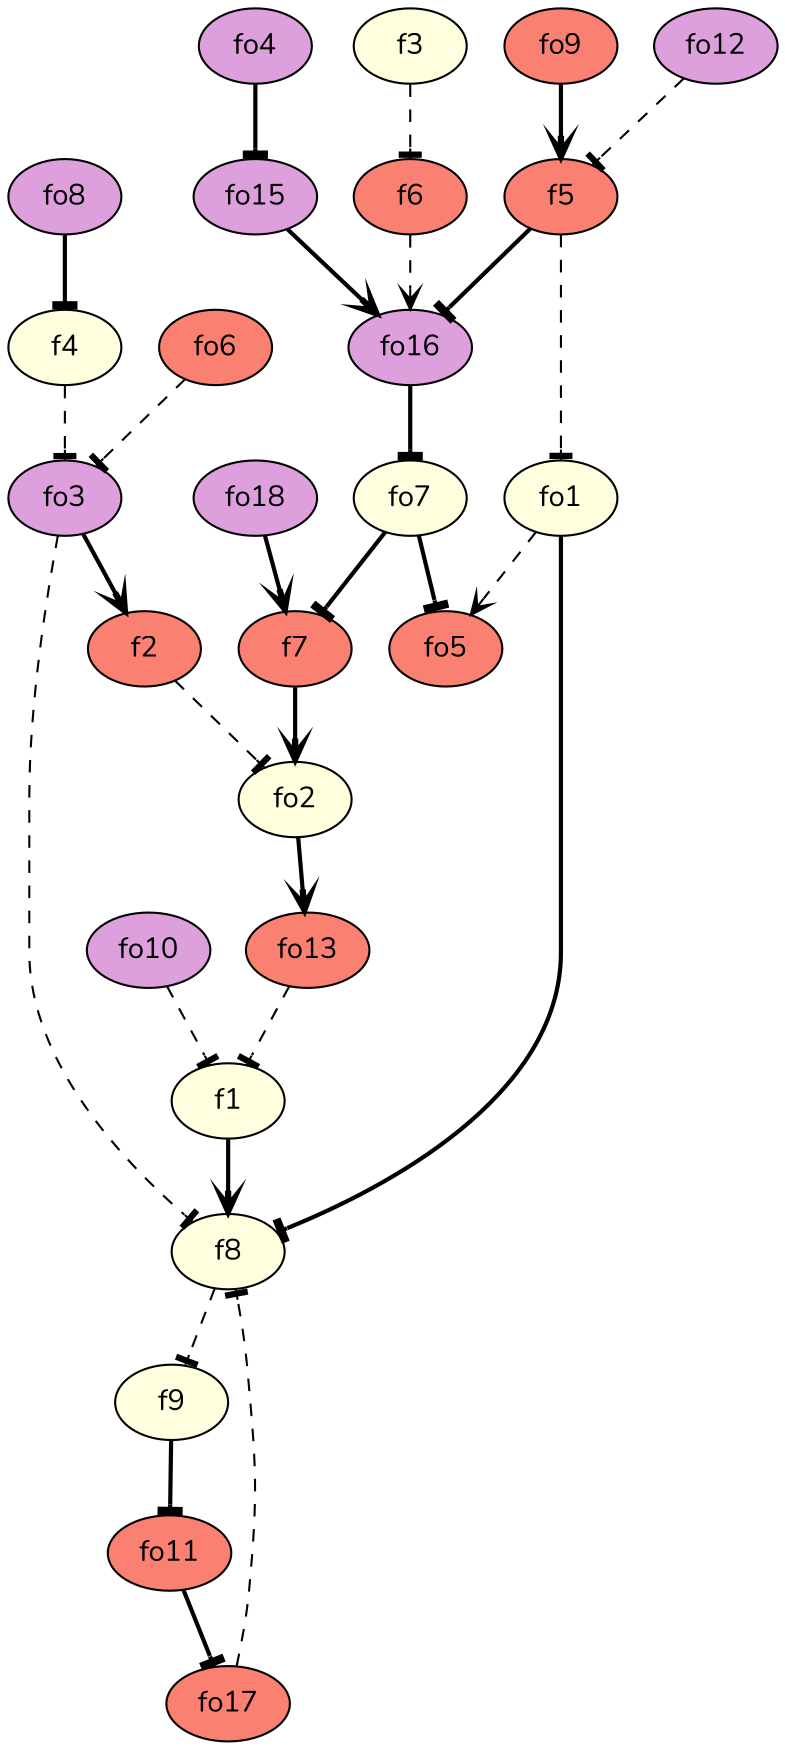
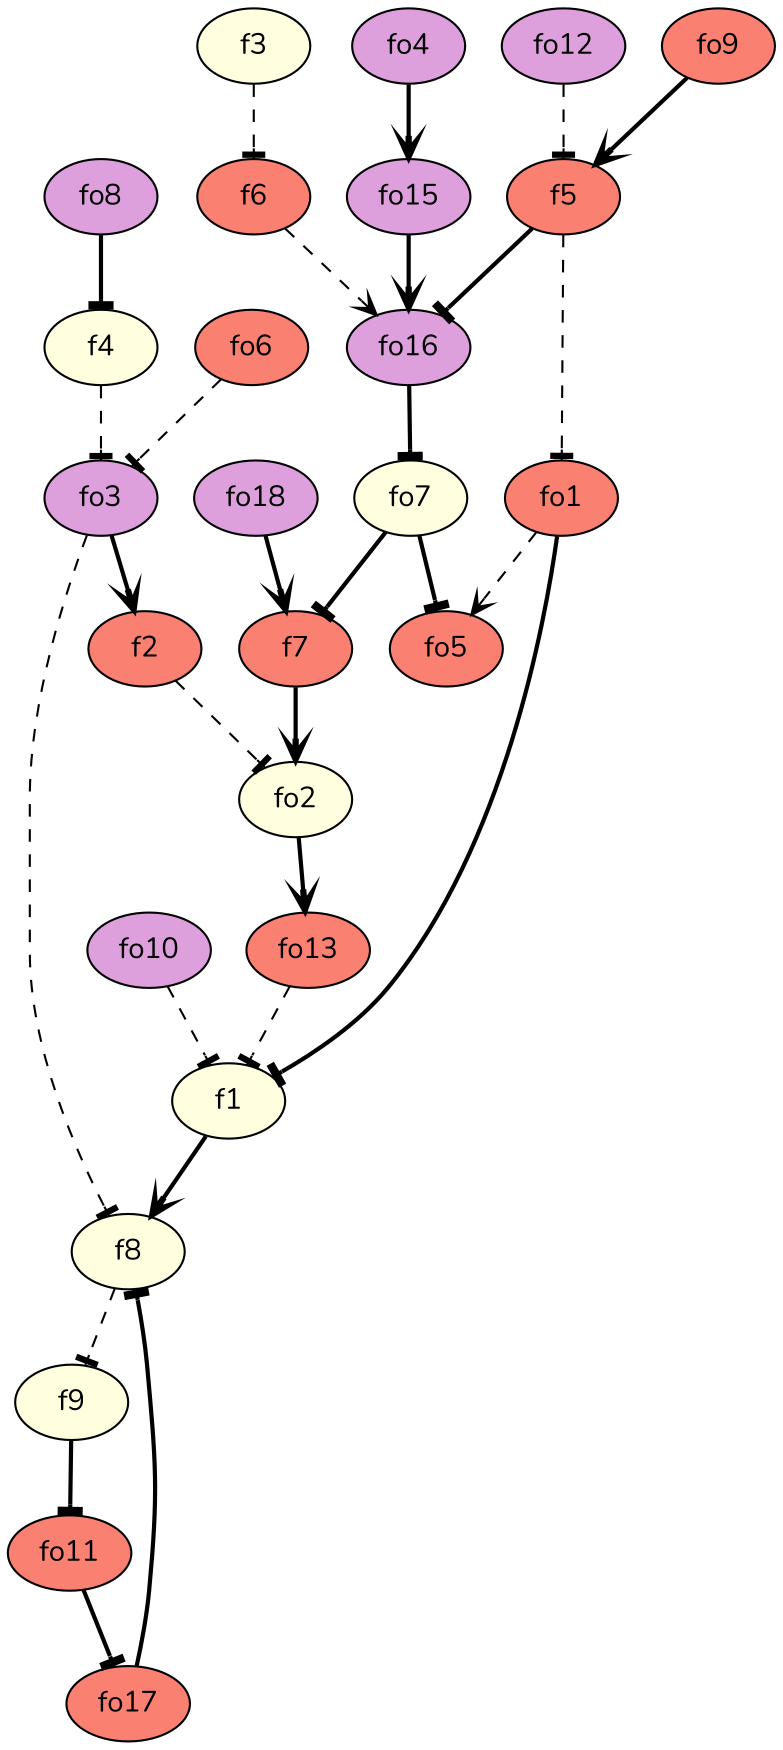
(255, 116) -> (409, 111)
(561, 498) -> (561, 498)
(561, 949) -> (476, 836)
(255, 1483) -> (155, 1483)
